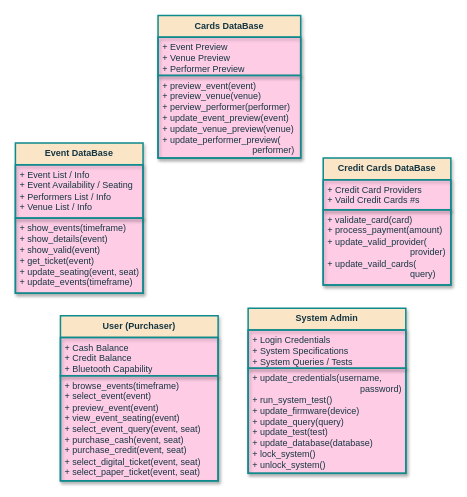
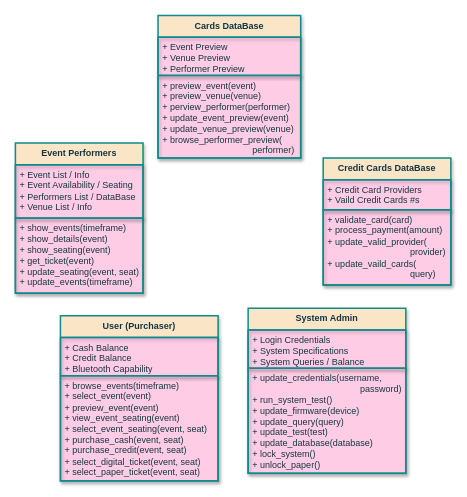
(230, 140) -> (230, 140)
(79, 154) -> (79, 154)
(80, 197) -> (80, 202)
(80, 266) -> (80, 266)
(307, 351) -> (311, 351)
(323, 422) -> (323, 422)
(140, 445) -> (140, 445)
